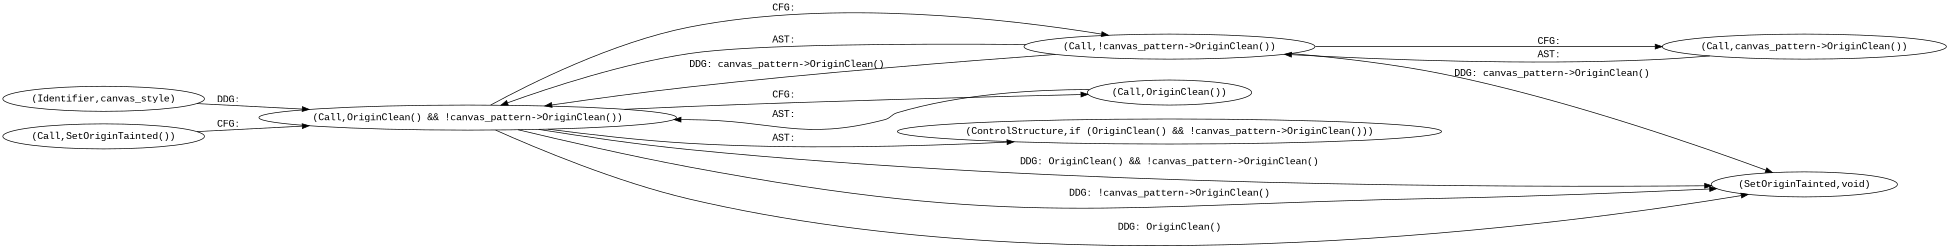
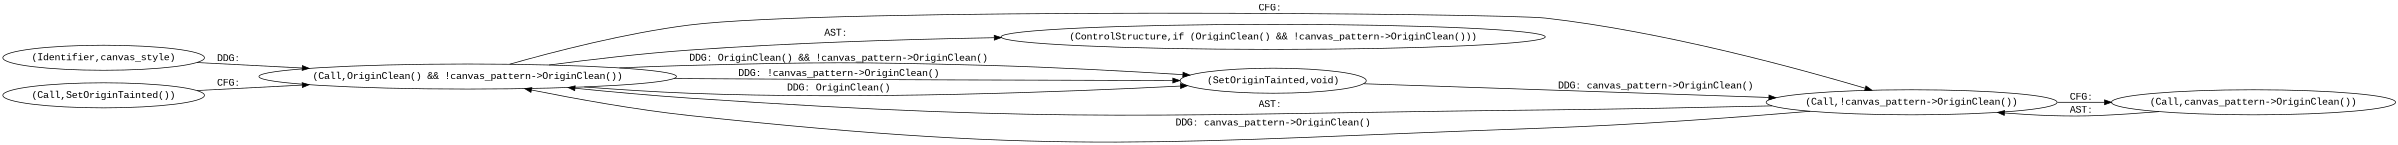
(1169, 93) -> none
(1532, 95) -> (1566, 91)
